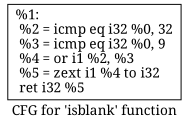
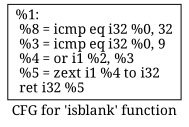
(94, 30) -> (94, 30)
